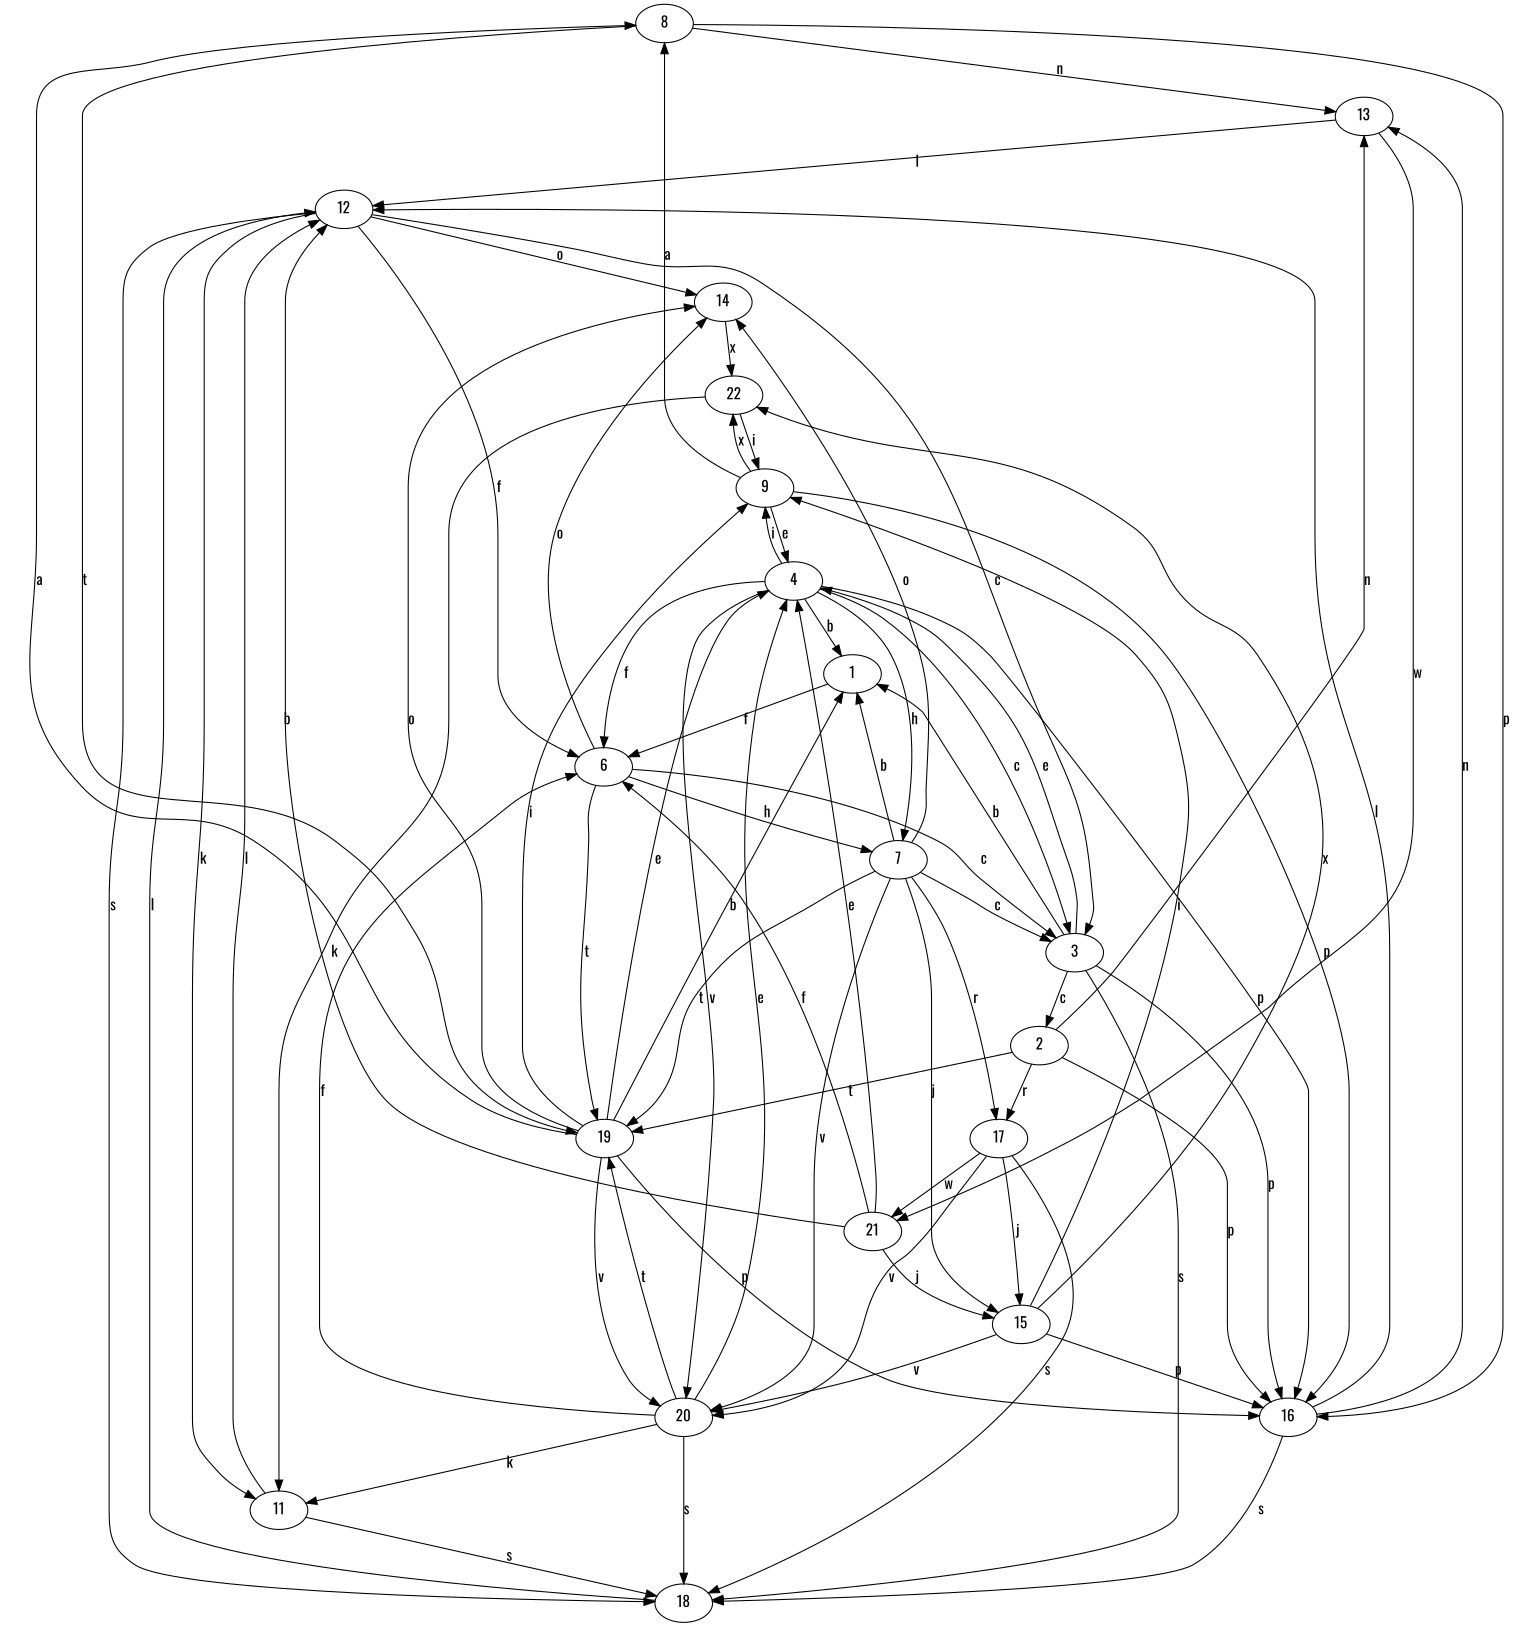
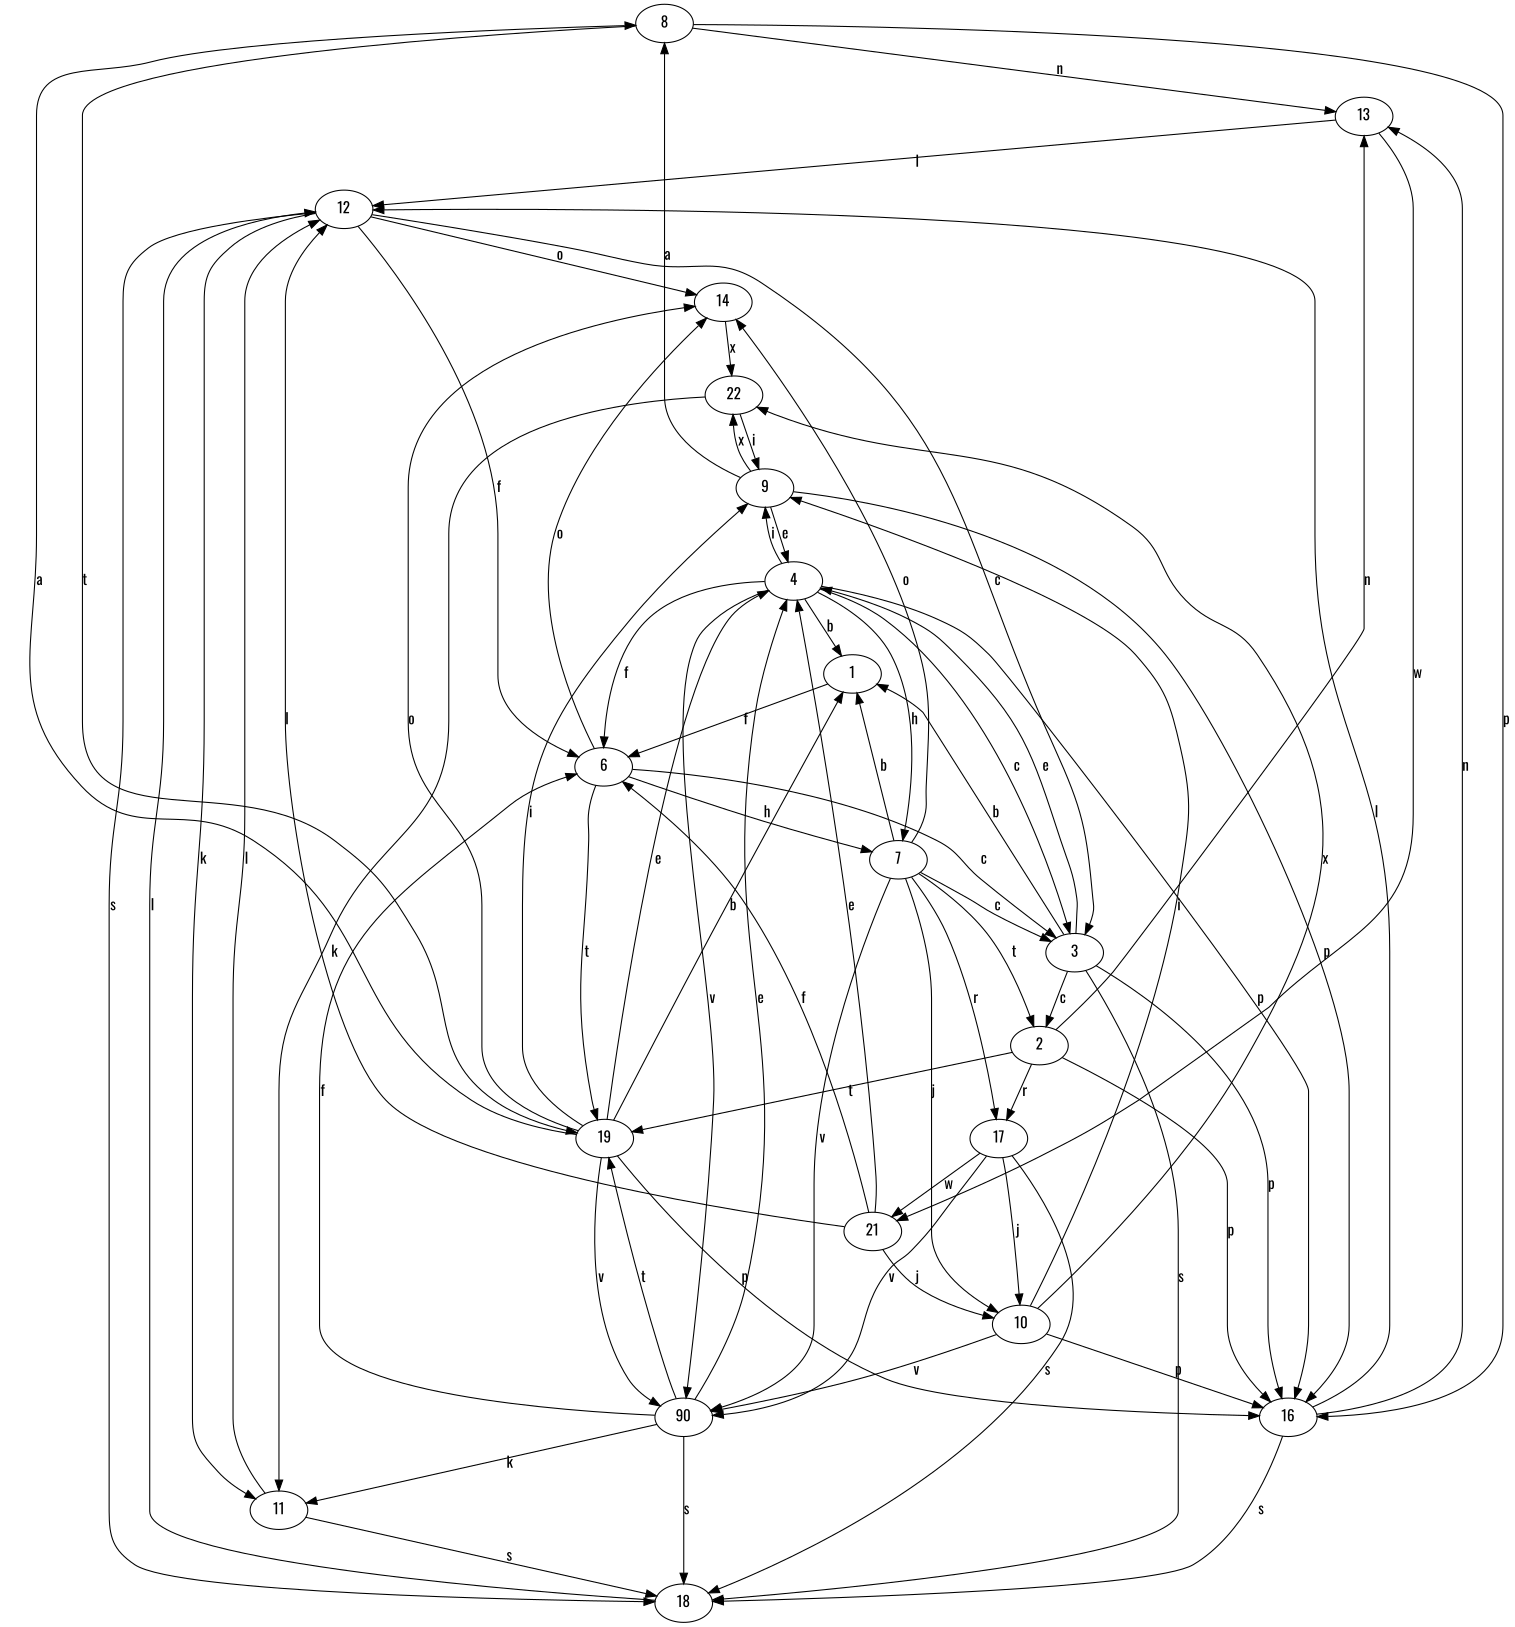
(288, 720) -> (288, 720)
(721, 965) -> (988, 935)
(1021, 1324) -> (1021, 1324)
(684, 1417) -> (684, 1417)
